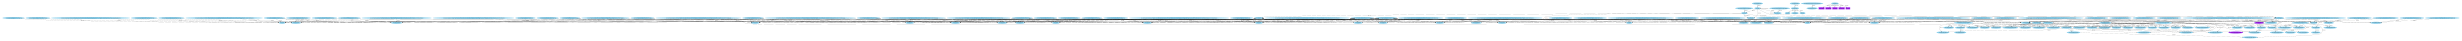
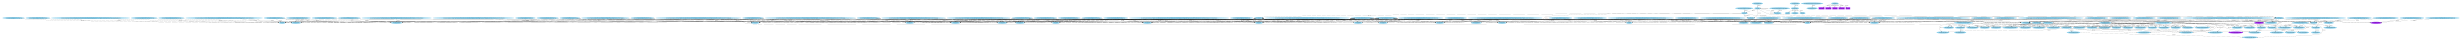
(2376, 23) -> (2376, 23)
